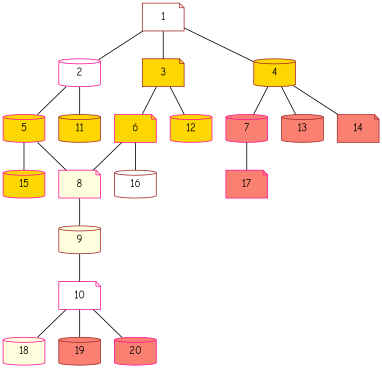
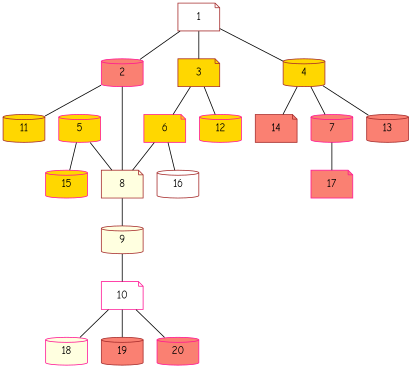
(80, 73) -> (122, 73)
(52, 101) -> (122, 128)
(80, 184) -> (122, 184)
